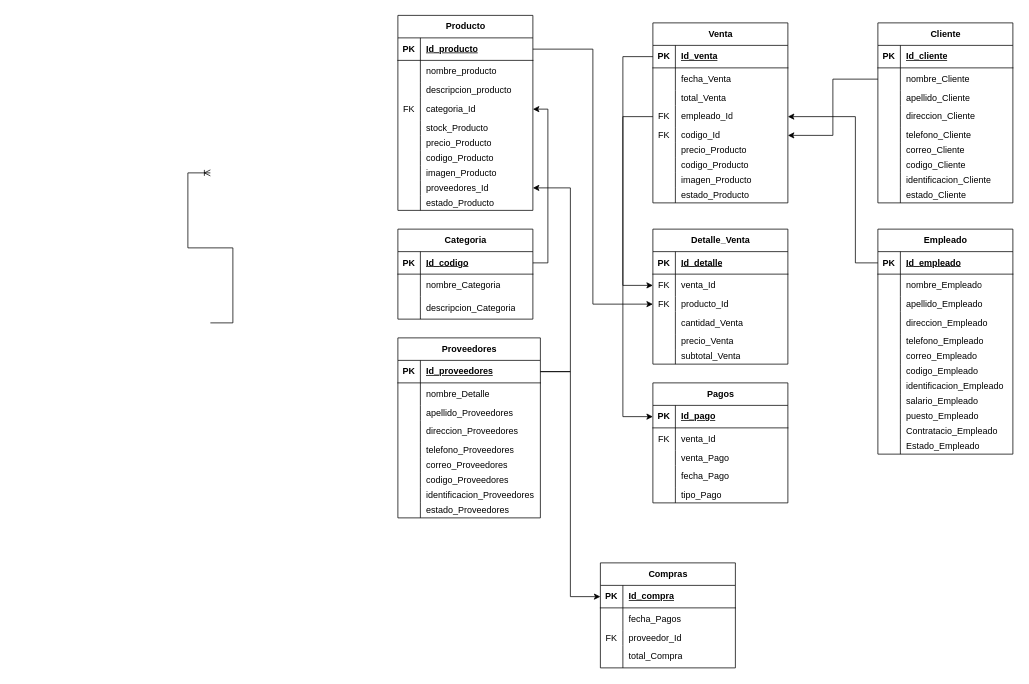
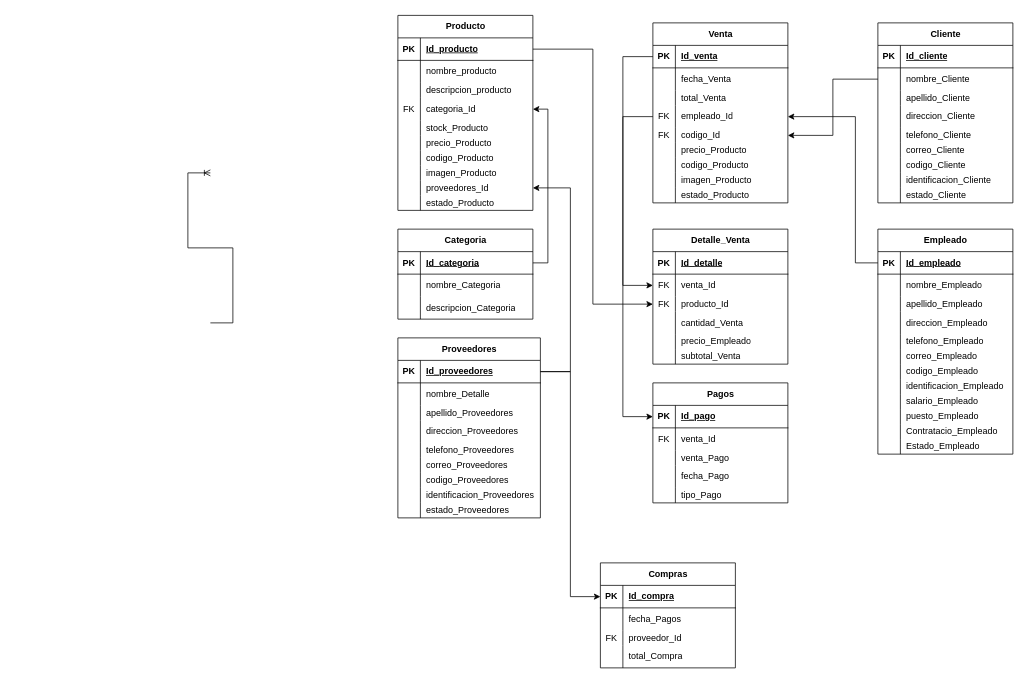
(448, 263) -> (455, 263)
(710, 342) -> (717, 342)
